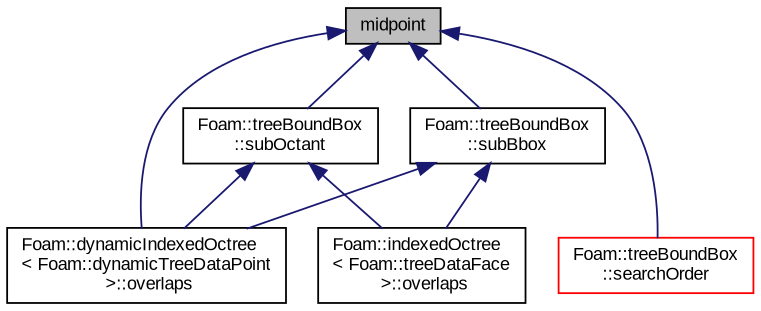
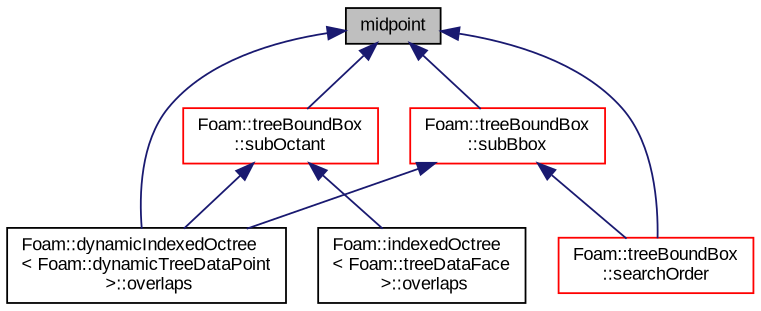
(281, 136) -> (281, 136)
(508, 136) -> (508, 136)
(463, 204) -> (589, 207)
